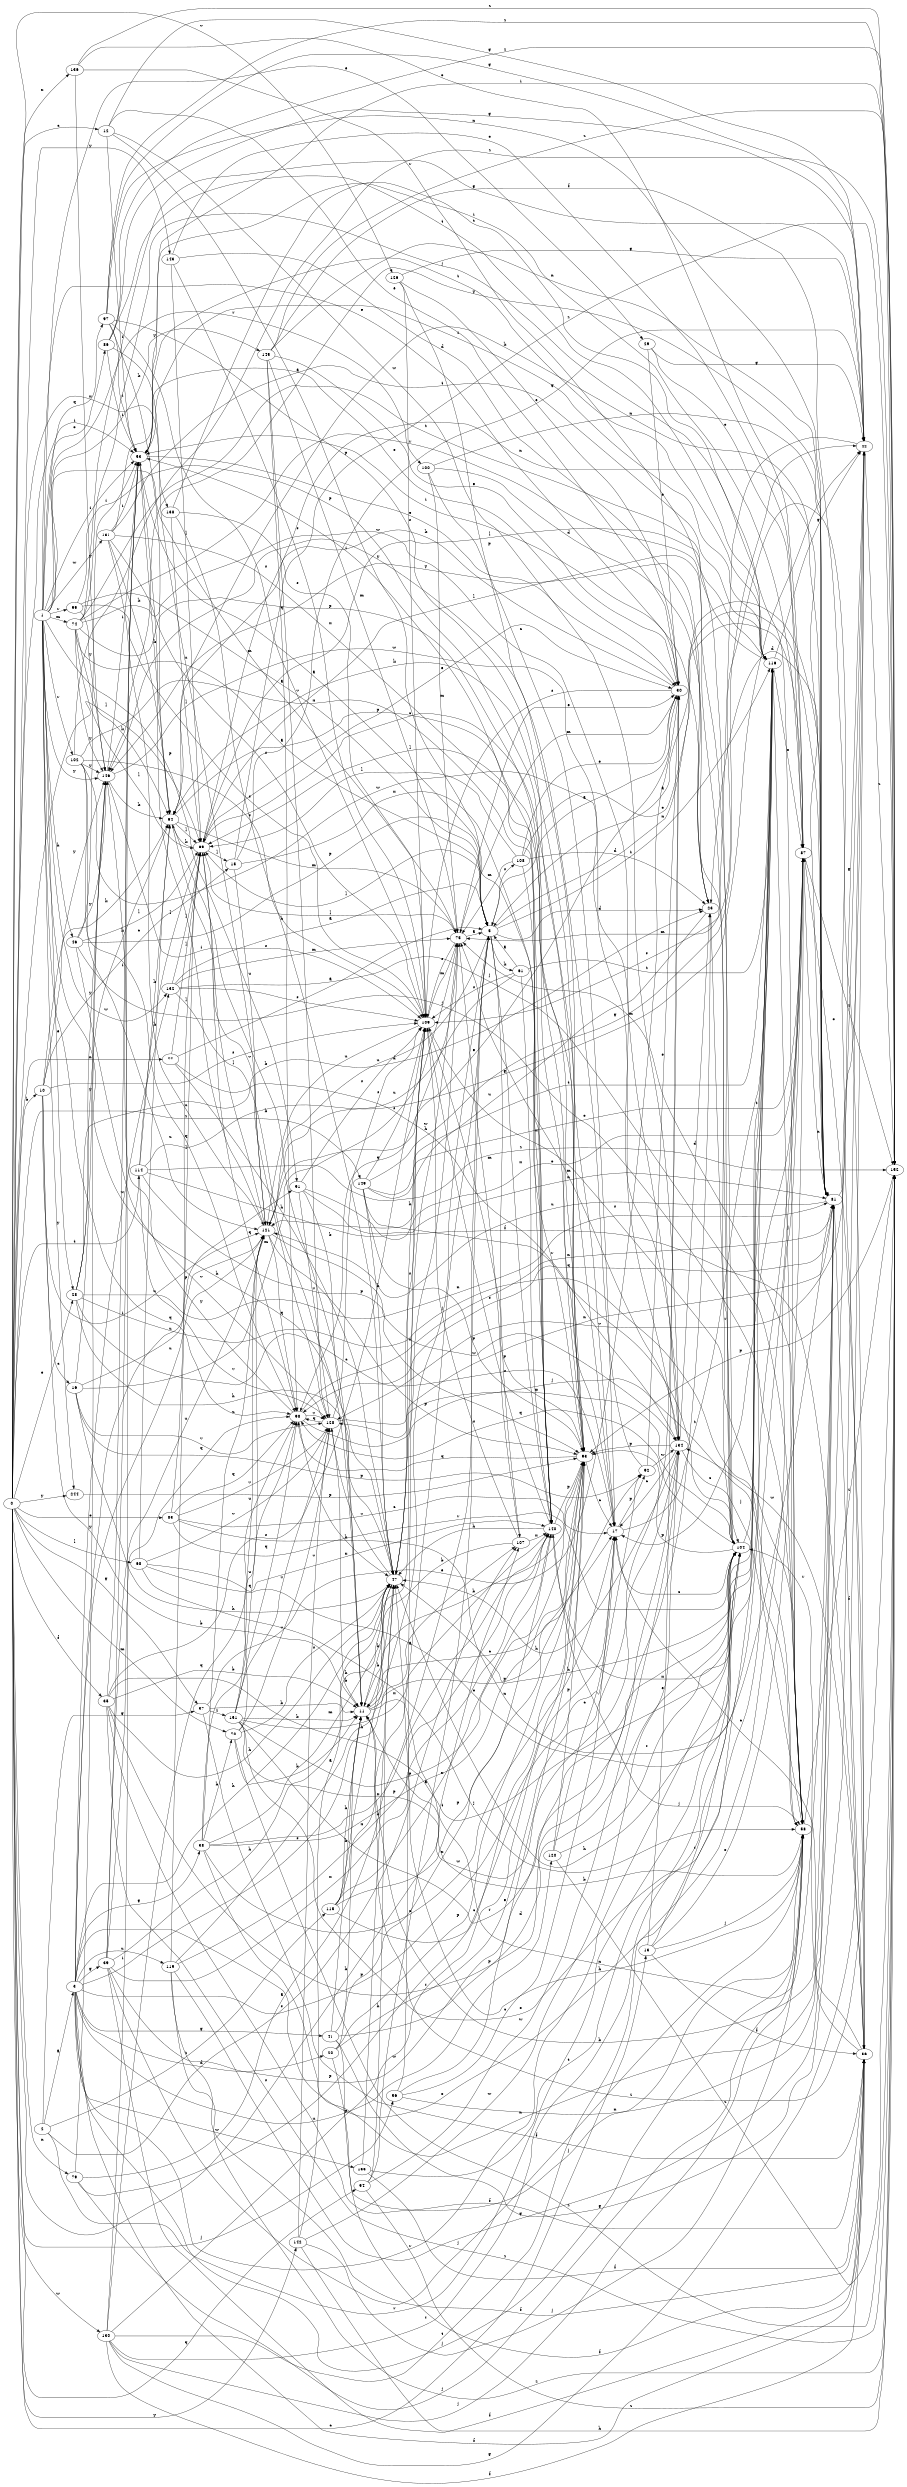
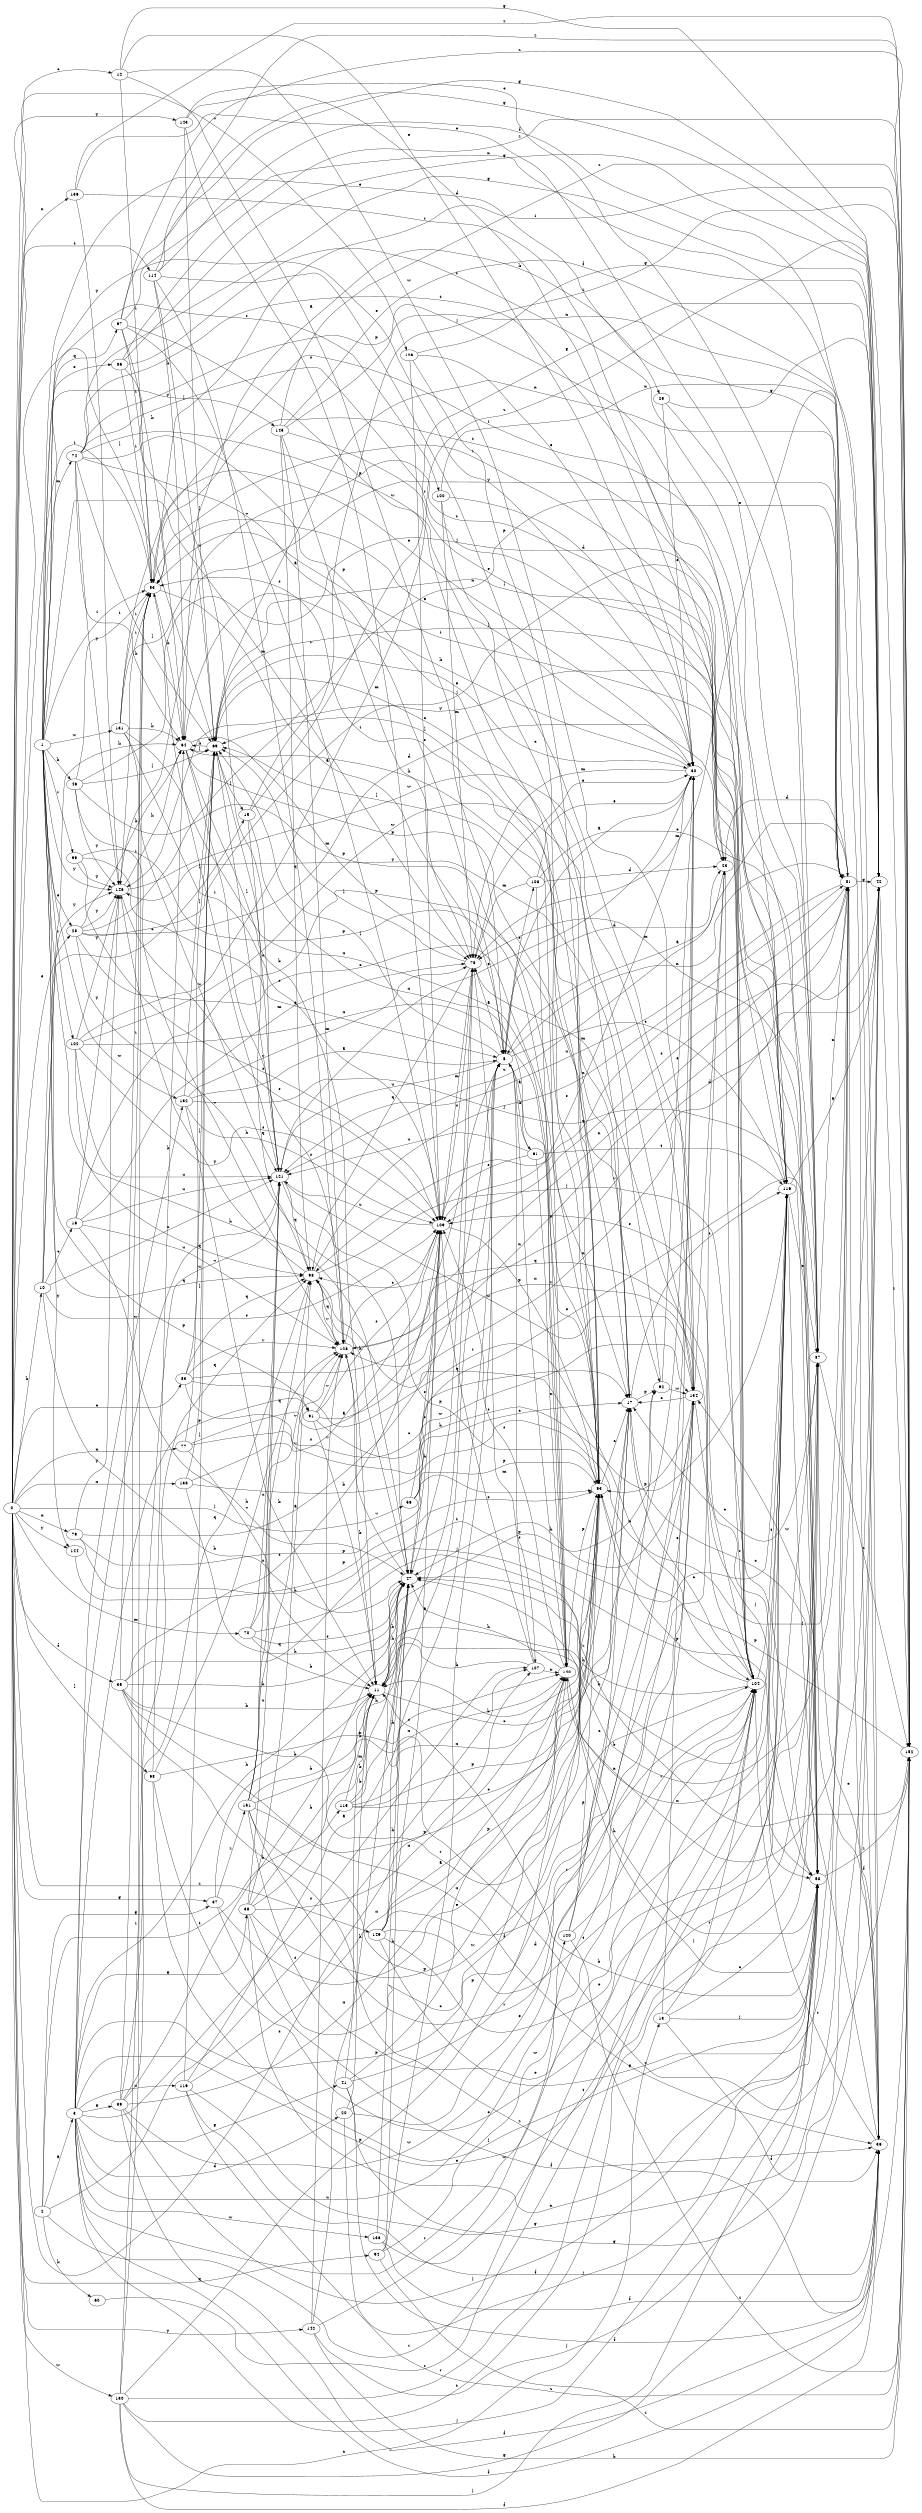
(507, 835) -> (526, 1070)
(75, 1494) -> (75, 1551)
(217, 1791) -> (319, 1811)
none -> (97, 2301)
